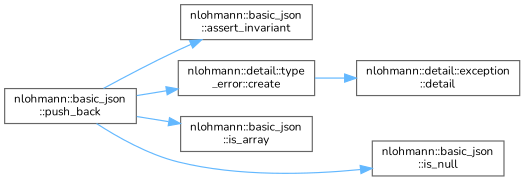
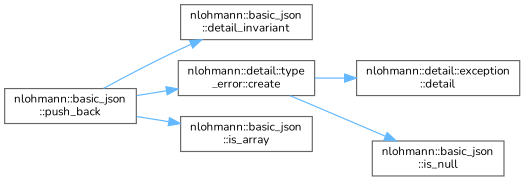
(246, 22) -> (246, 22)
(224, 170) -> (338, 116)
